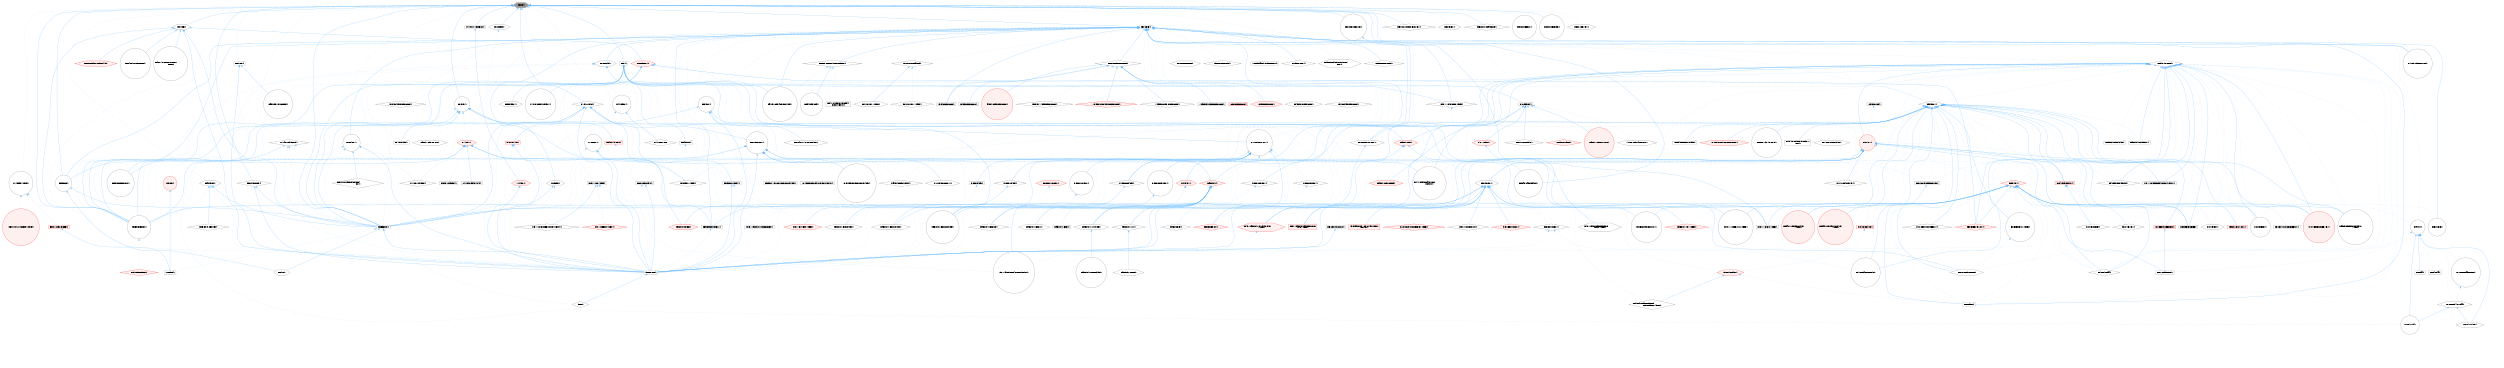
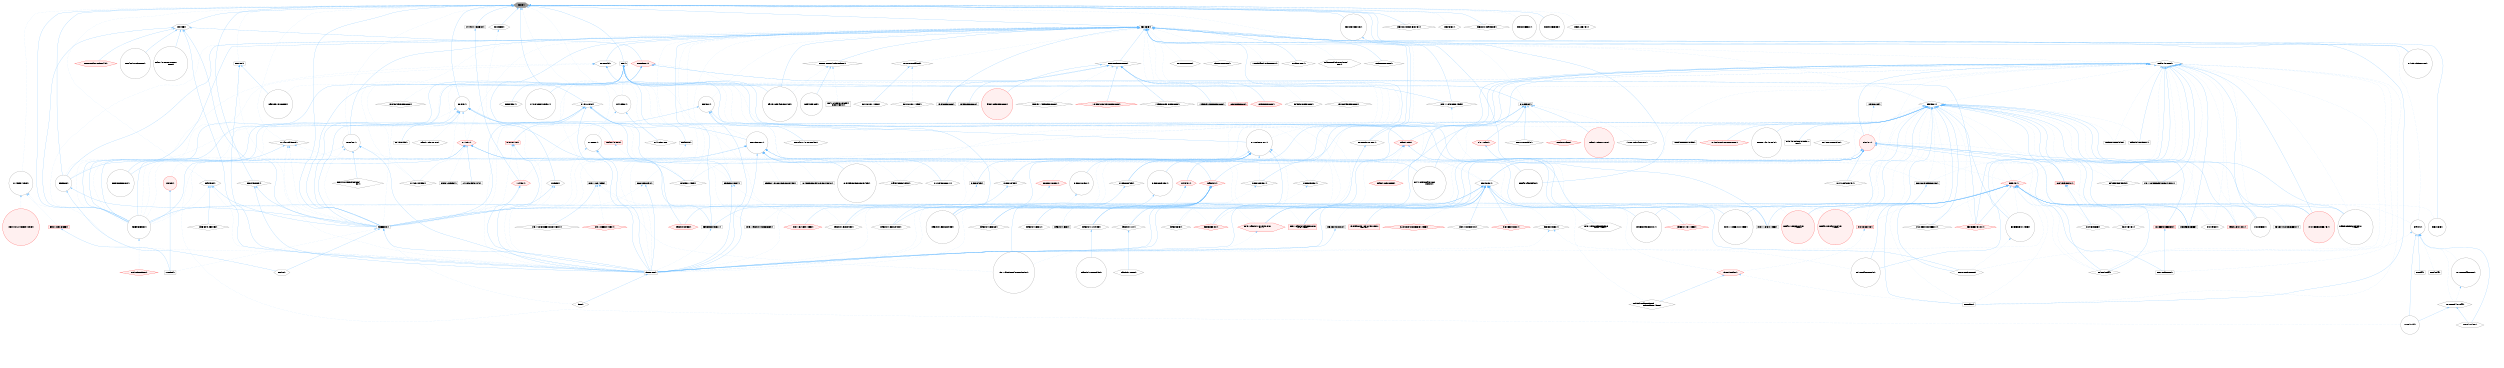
(1261, 227) -> (1261, 227)
